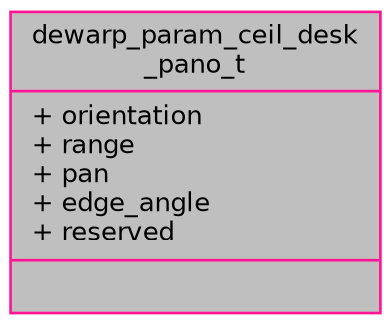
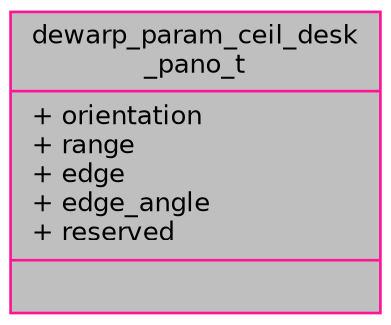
(71, 174) -> (79, 174)
